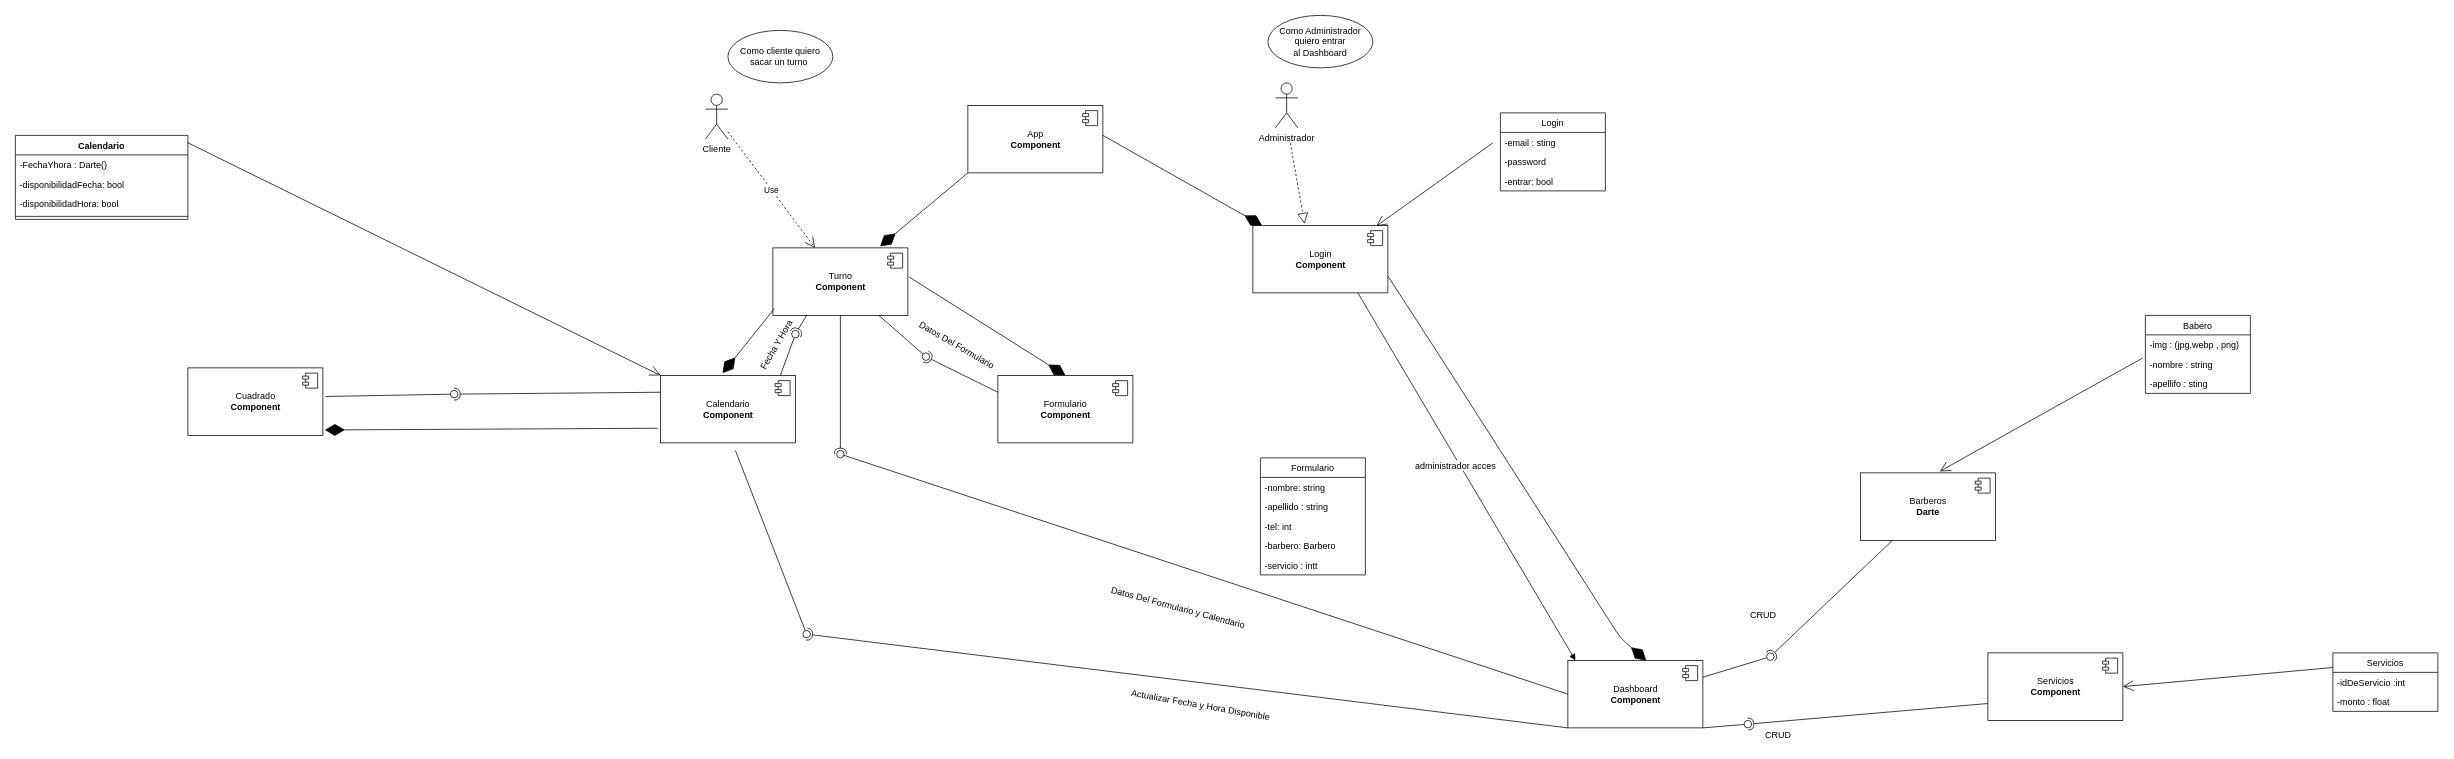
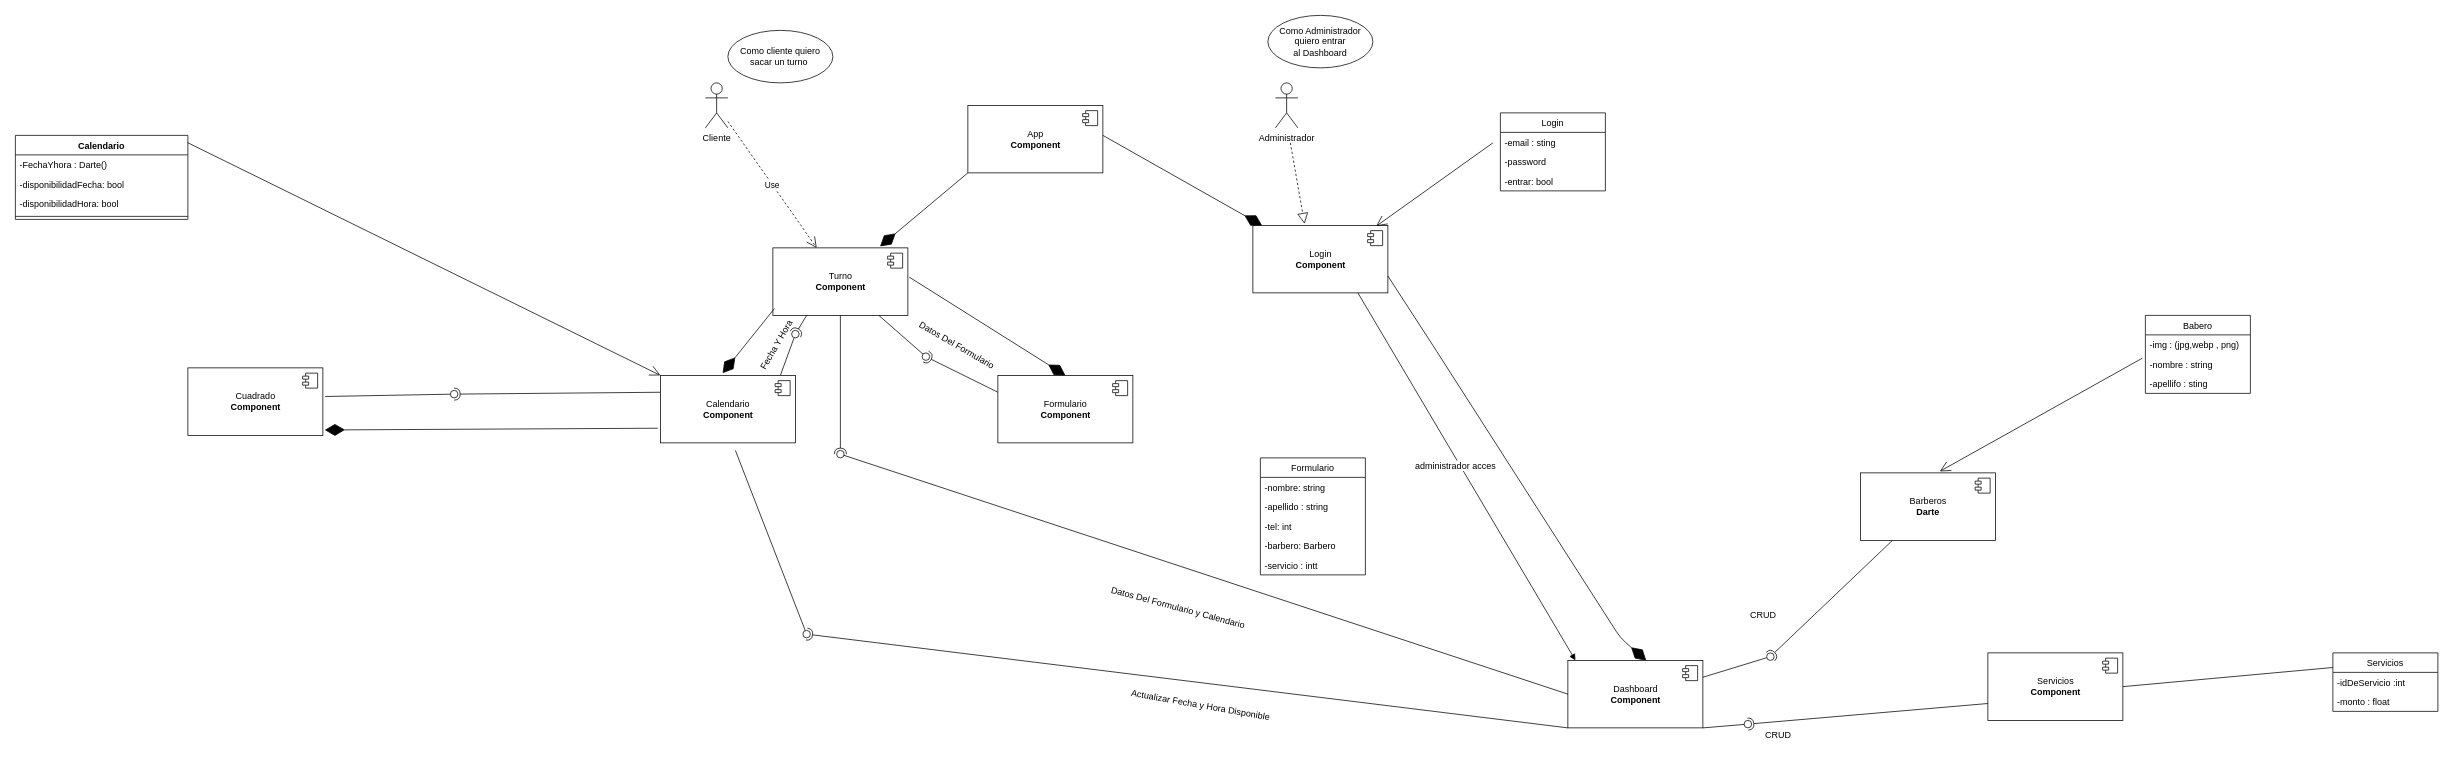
(717, 117) -> (717, 105)
(2128, 686) -> (2127, 686)
